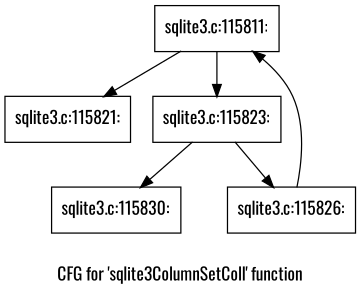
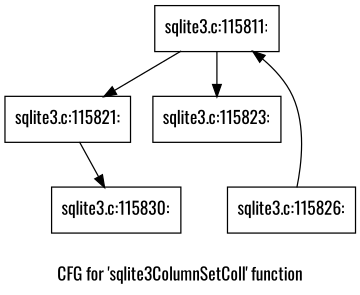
(250, 160) -> none
(171, 161) -> (89, 159)
